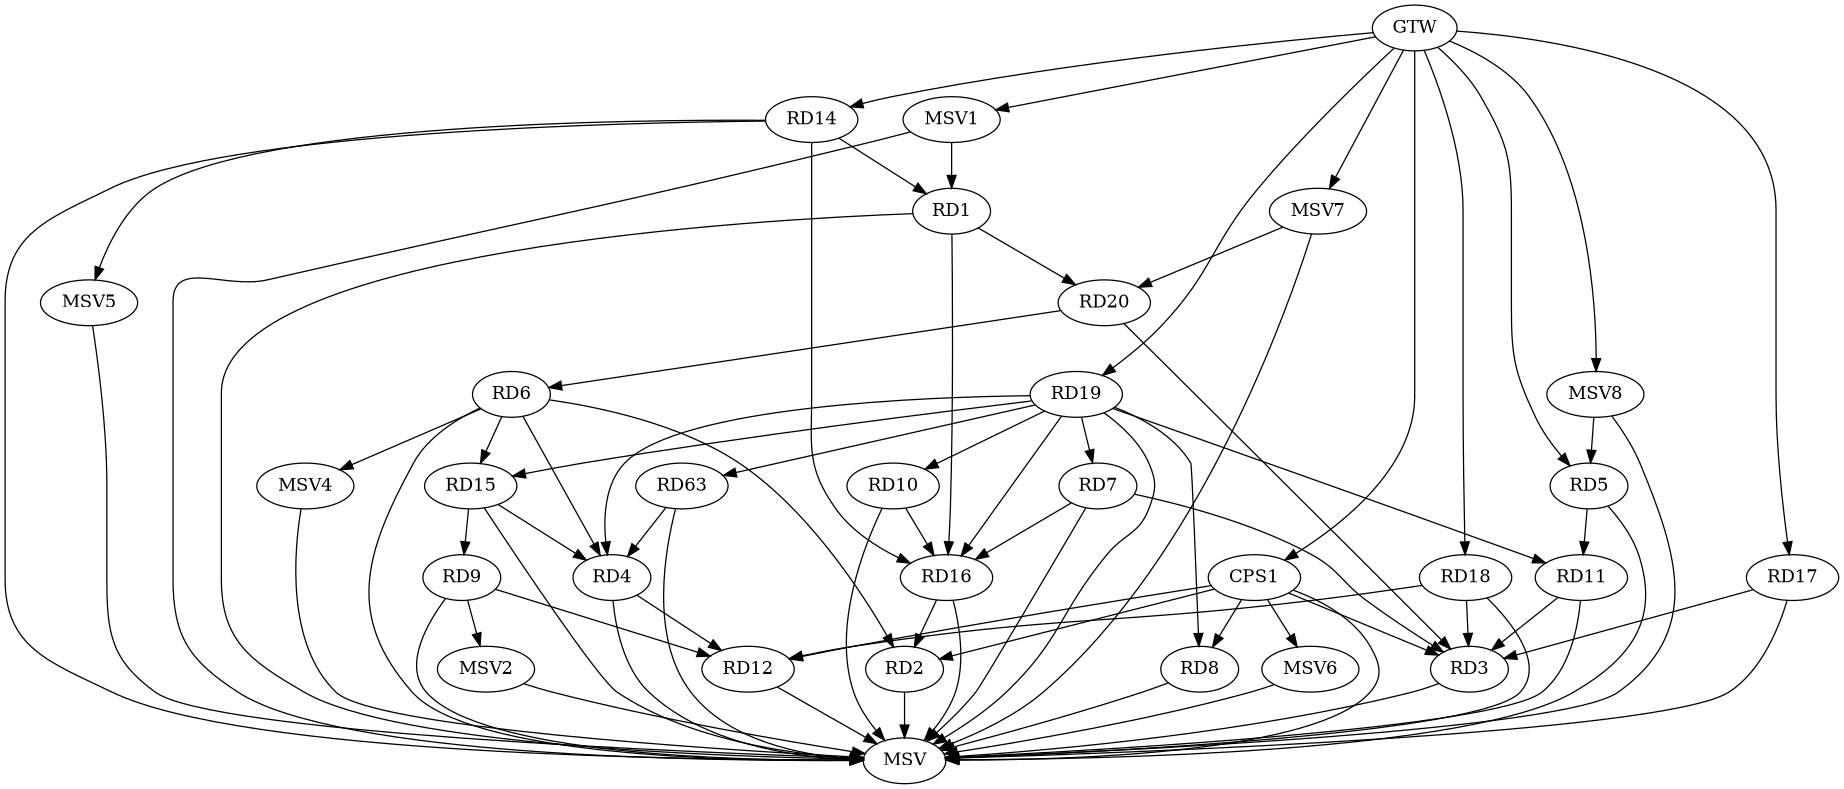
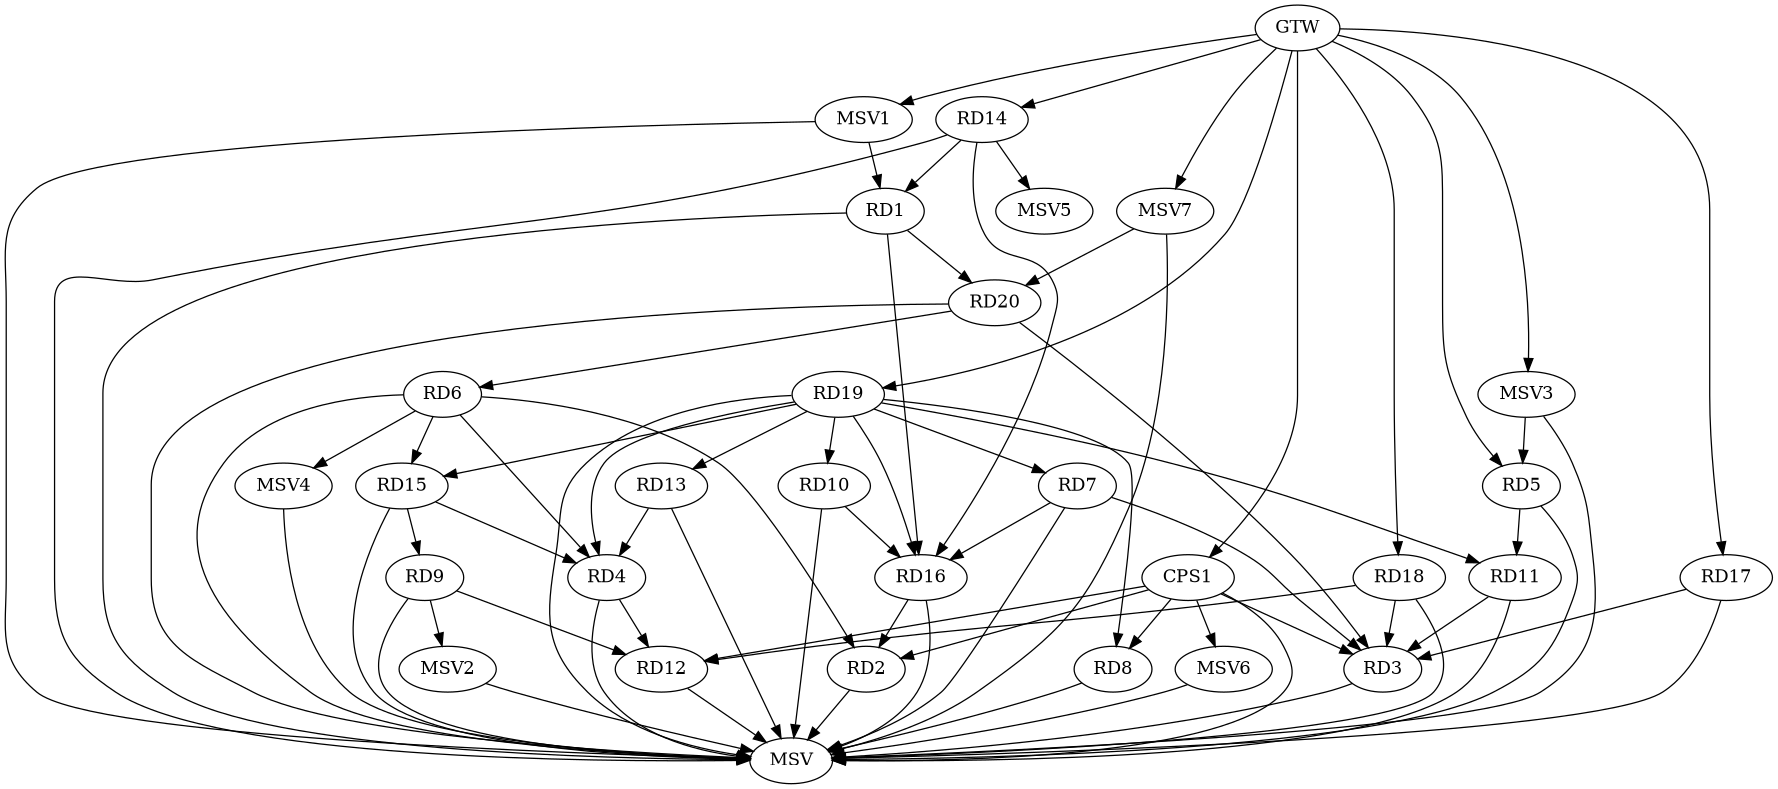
(1595, 394) -> (1527, 394)
(682, 486) -> (661, 486)
(283, 721) -> (174, 439)
